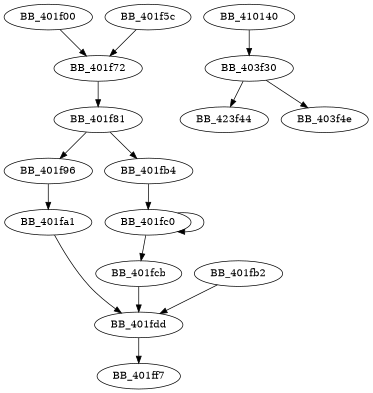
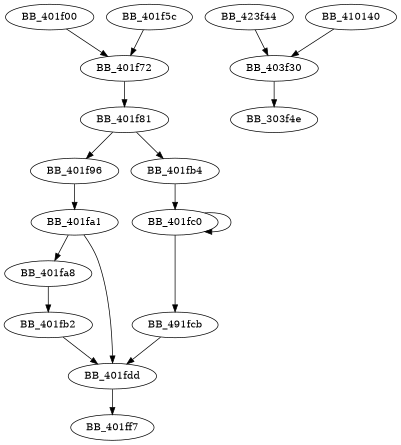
(238, 91) -> (260, 39)
(325, 120) -> (274, 120)
none -> (48, 274)
(139, 274) -> (175, 325)
